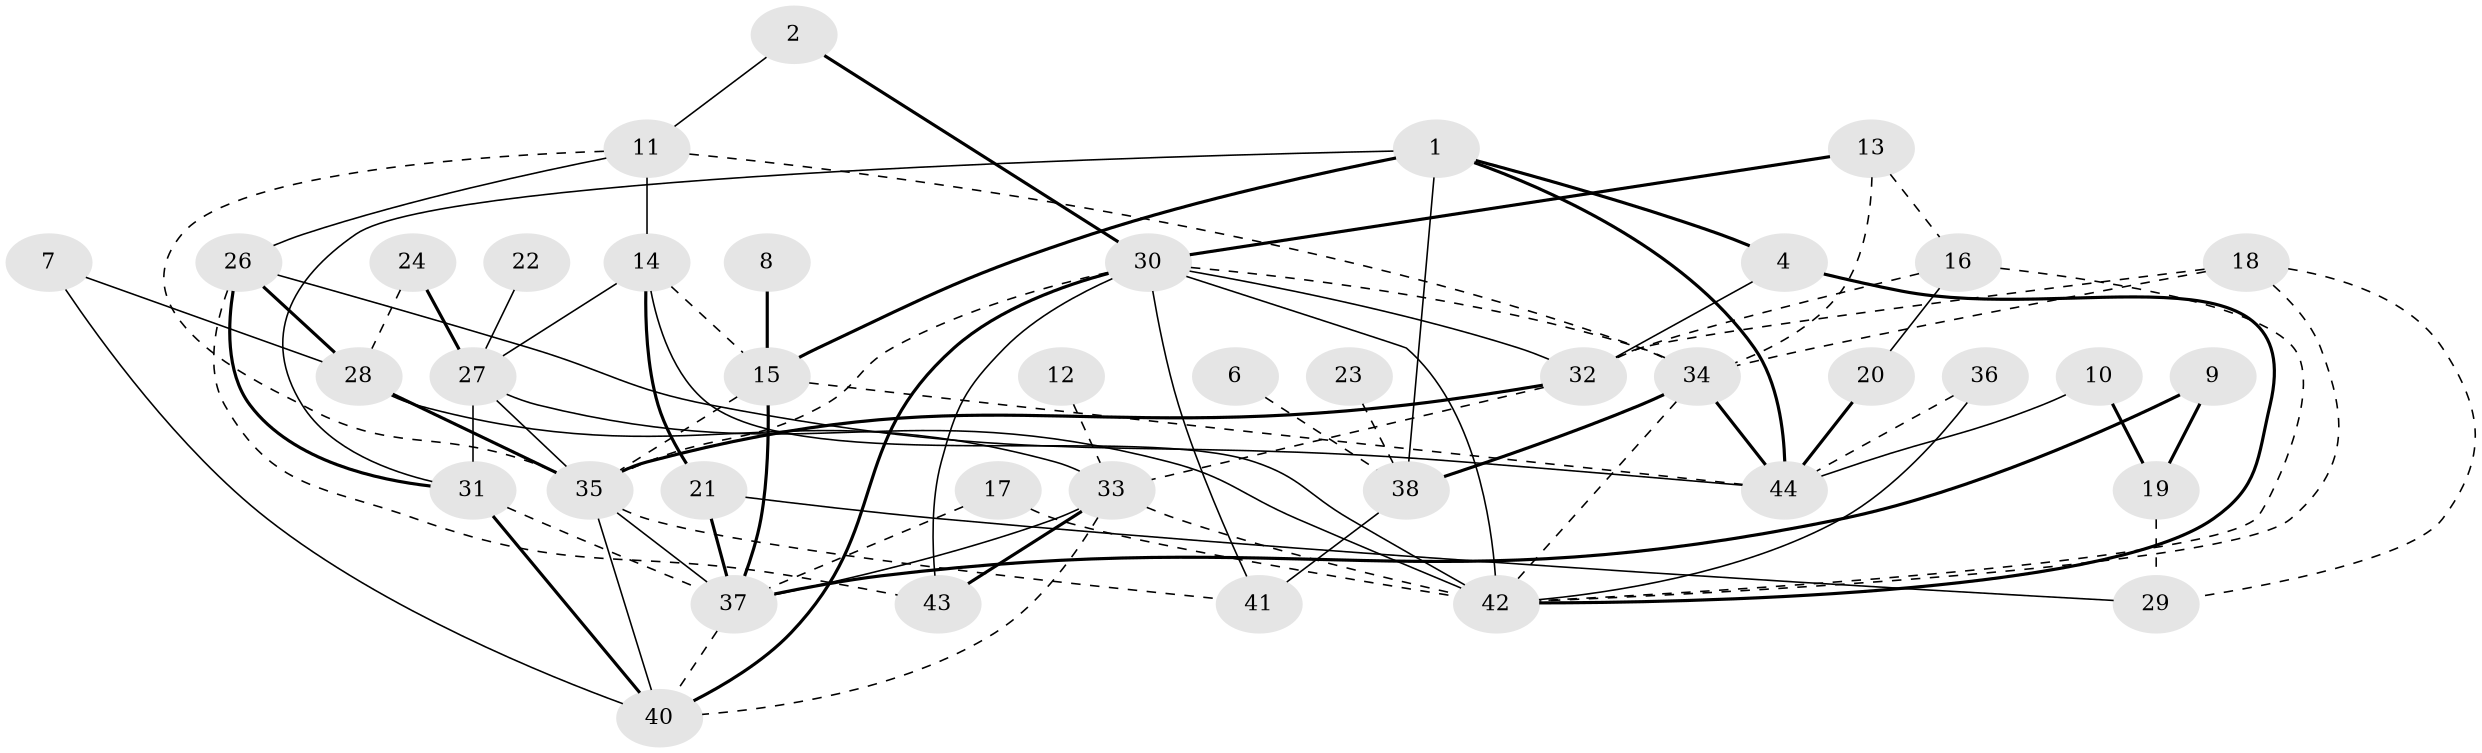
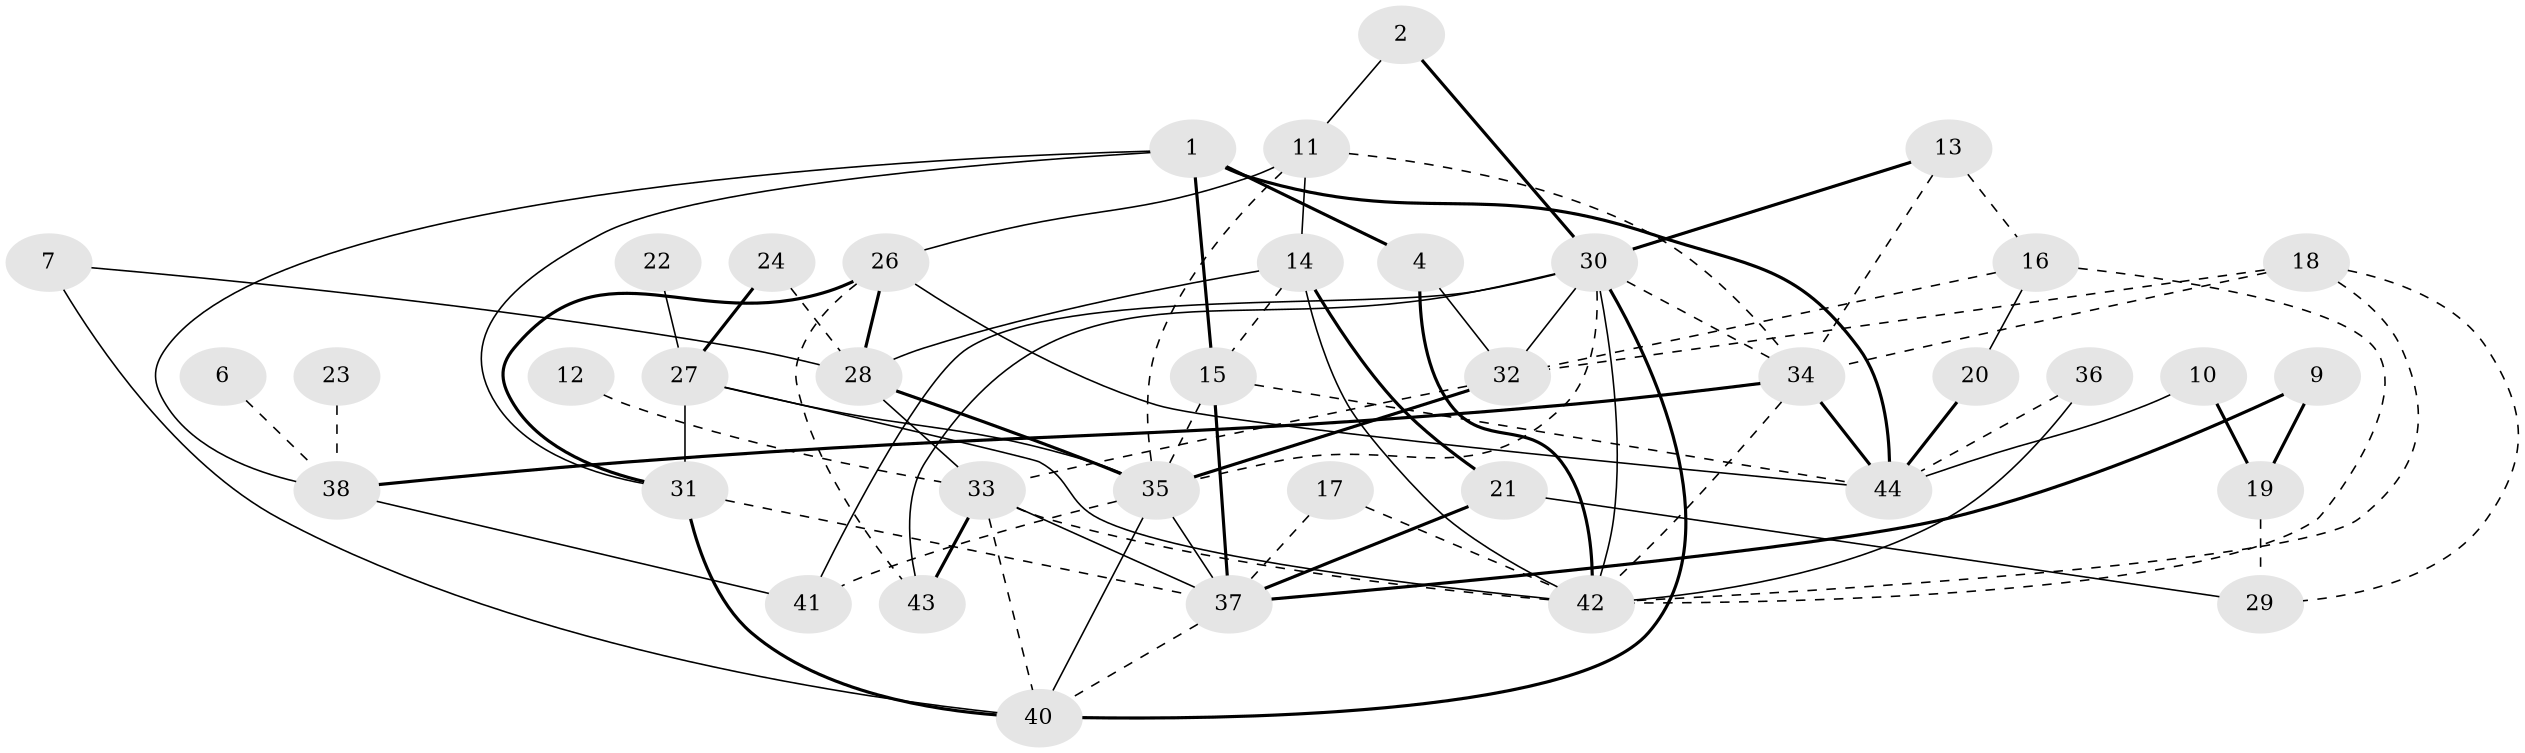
(767, 263) -> none
(560, 320) -> (1093, 304)
